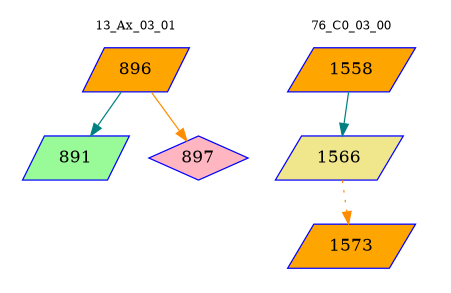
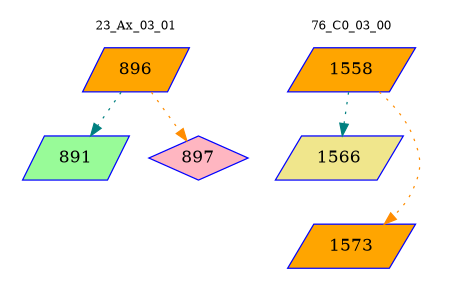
(136, 26) -> (136, 26)
(346, 108) -> (346, 108)
(109, 109) -> (109, 109)
(165, 112) -> (165, 112)
(345, 196) -> (418, 151)
